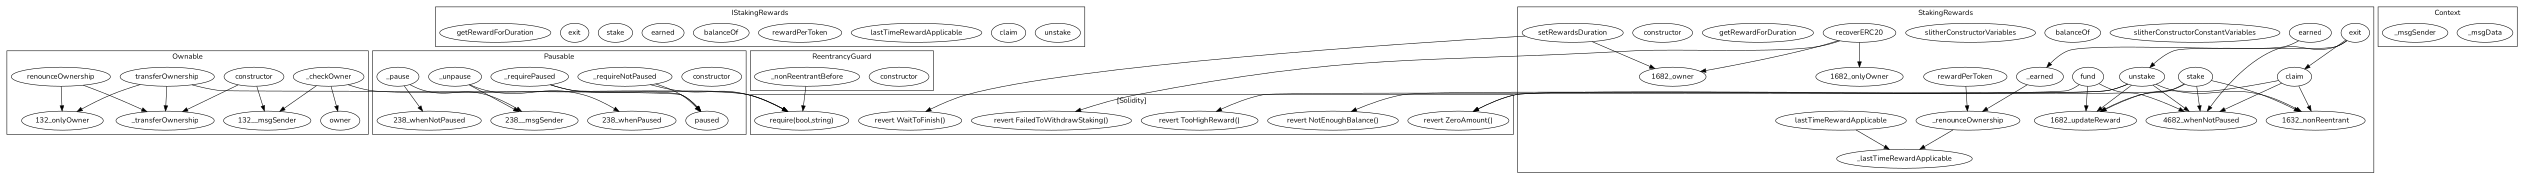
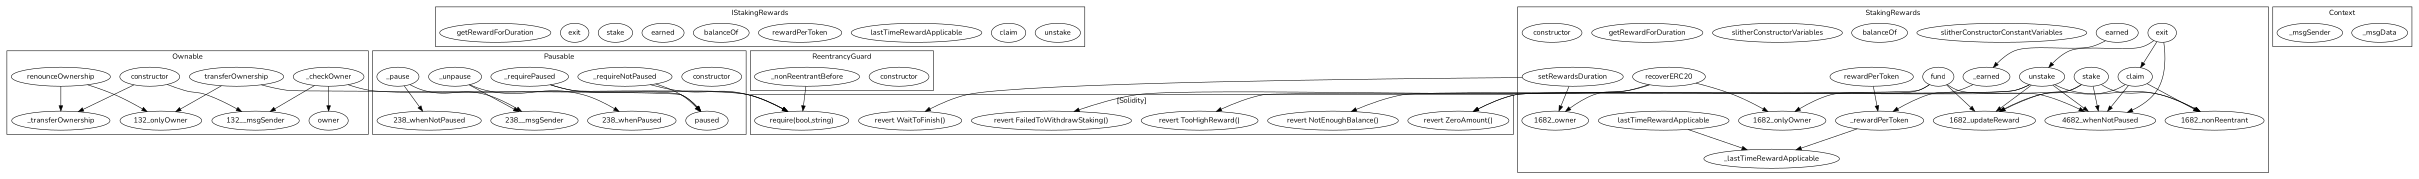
none -> (1864, 93)
(166, 96) -> none
(1968, 121) -> (1880, 121)
(2316, 121) -> (2215, 121)
